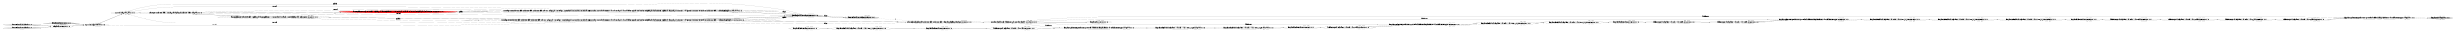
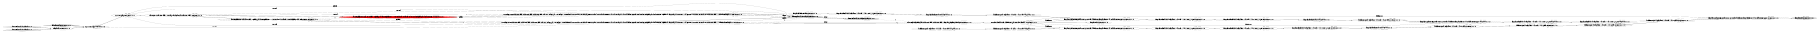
(1626, 22) -> none
